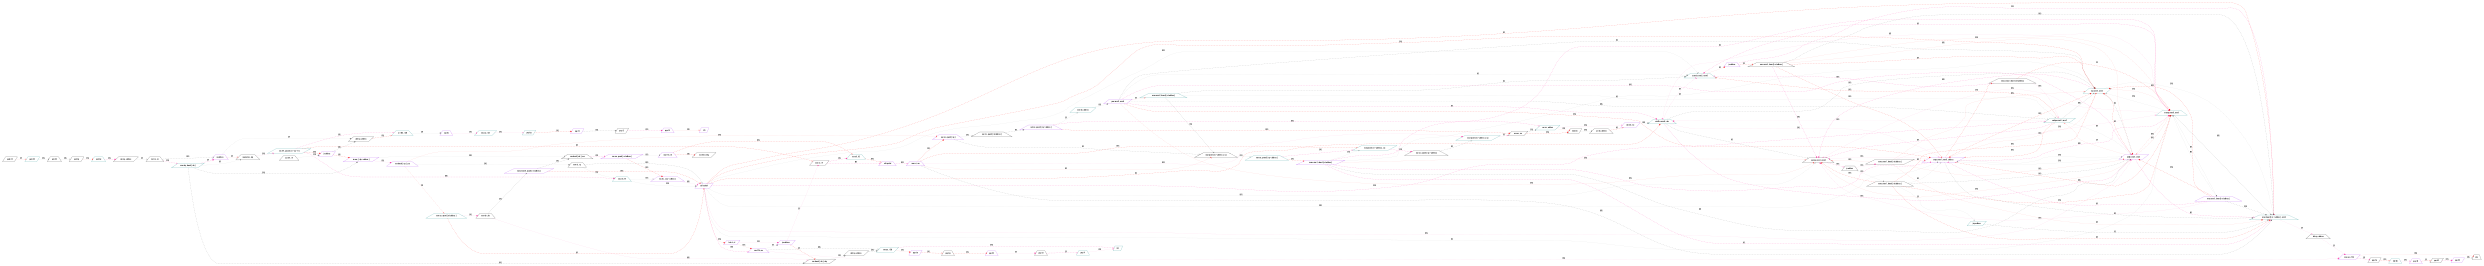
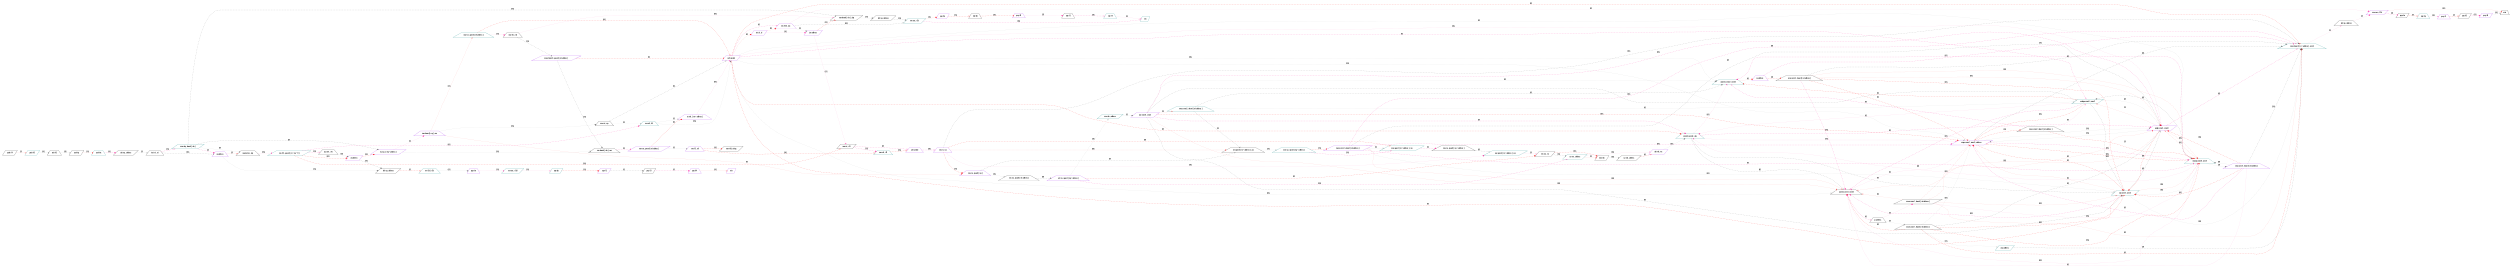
(1601, 131) -> (1629, 158)
(343, 135) -> (313, 152)
(2222, 164) -> (2159, 107)
